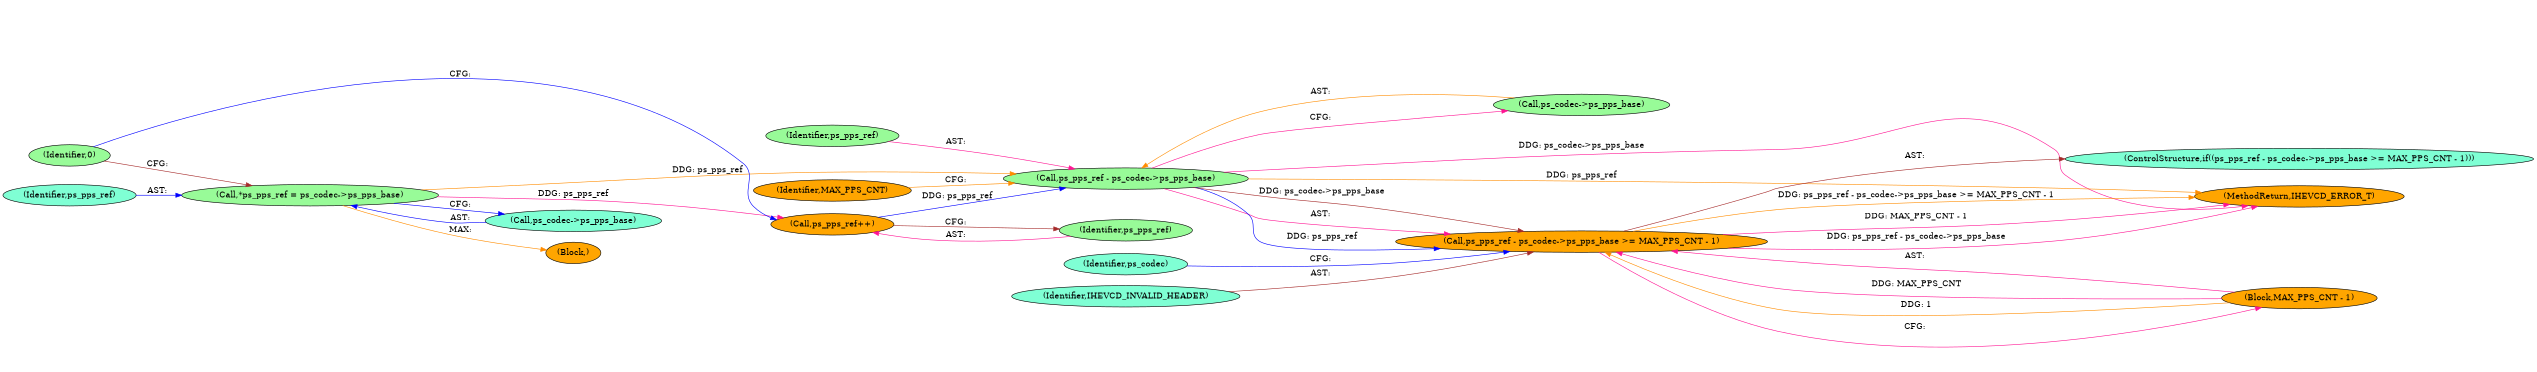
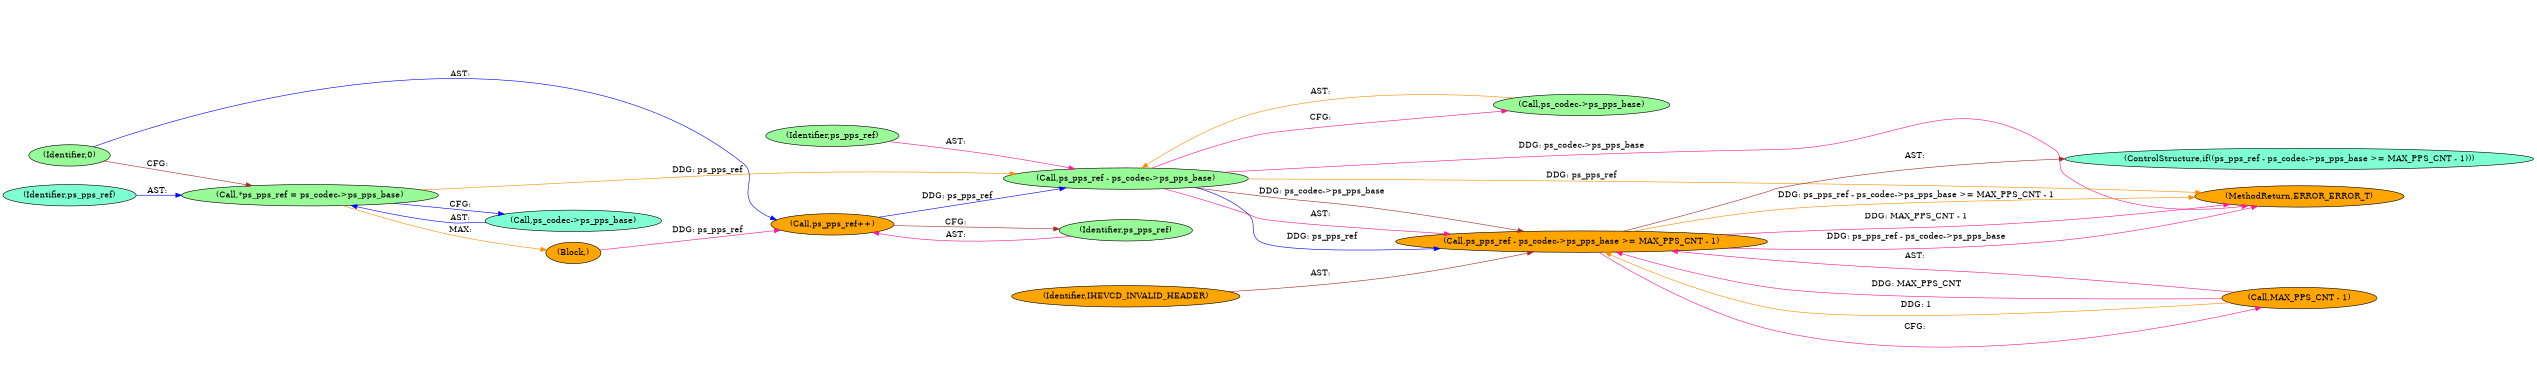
(462, 74) -> (462, 74)
(832, 190) -> none
(2299, 196) -> (2299, 196)
(608, 201) -> (687, 240)
(1126, 264) -> none
(1126, 296) -> (1126, 296)
(2299, 298) -> (2299, 298)
